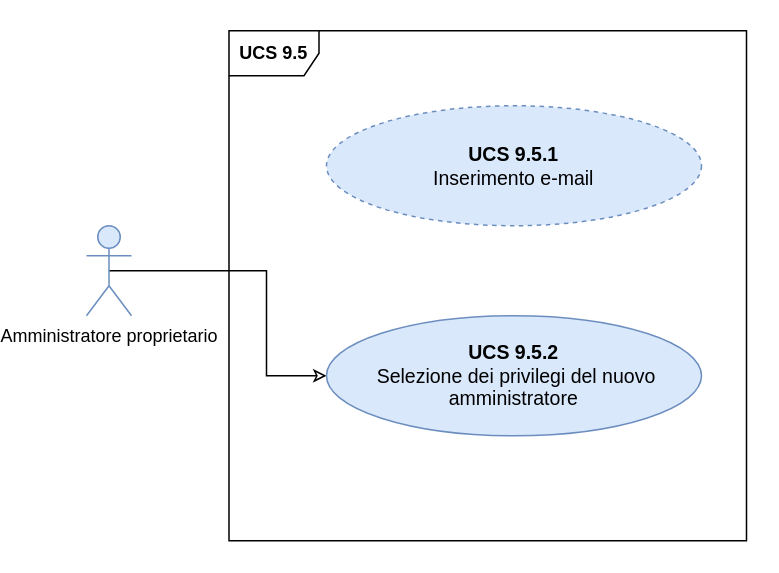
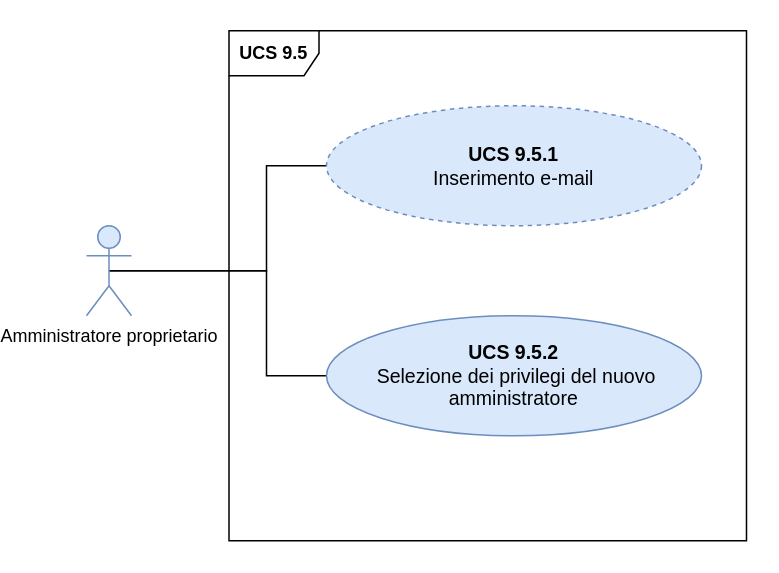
none -> (266, 187)
(315, 376) -> (319, 376)
